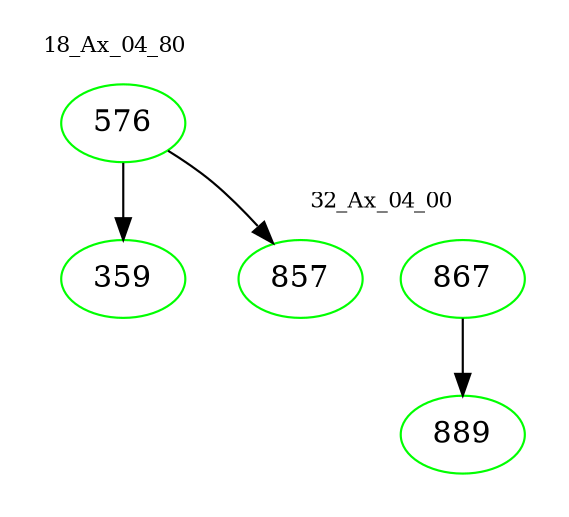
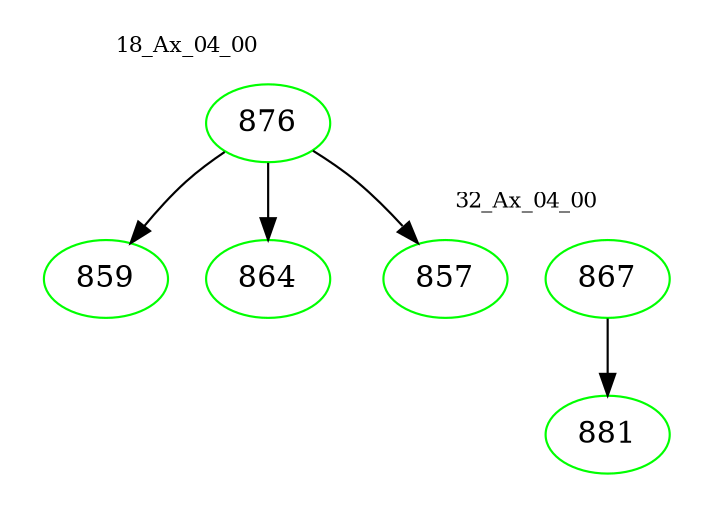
(115, 46) -> (187, 46)
(123, 123) -> (268, 123)
(123, 279) -> (106, 279)
none -> (268, 279)
(463, 435) -> (608, 435)
